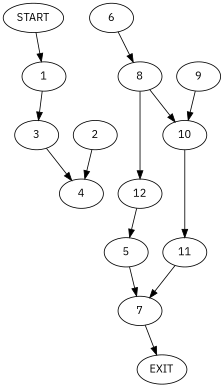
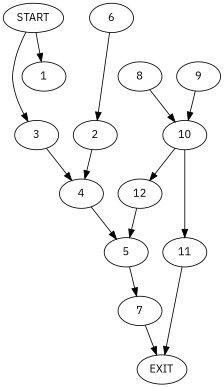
(124, 43) -> (104, 72)
(41, 102) -> (13, 73)
(140, 131) -> (165, 161)
none -> (101, 220)
(165, 278) -> (174, 307)
